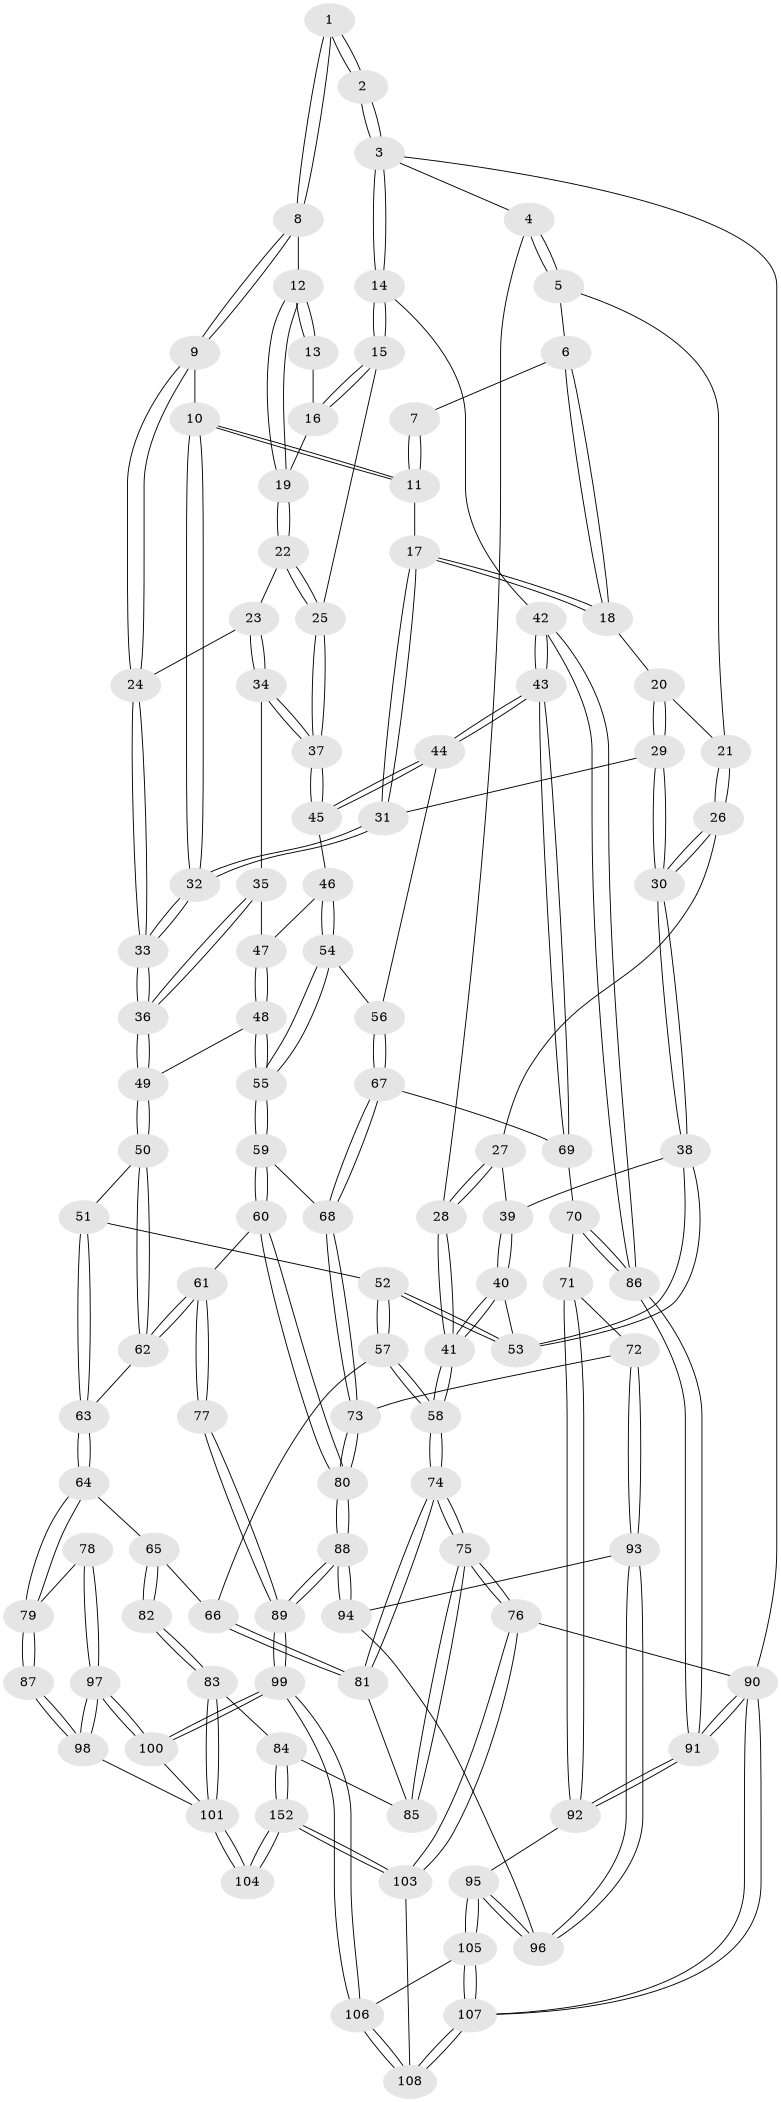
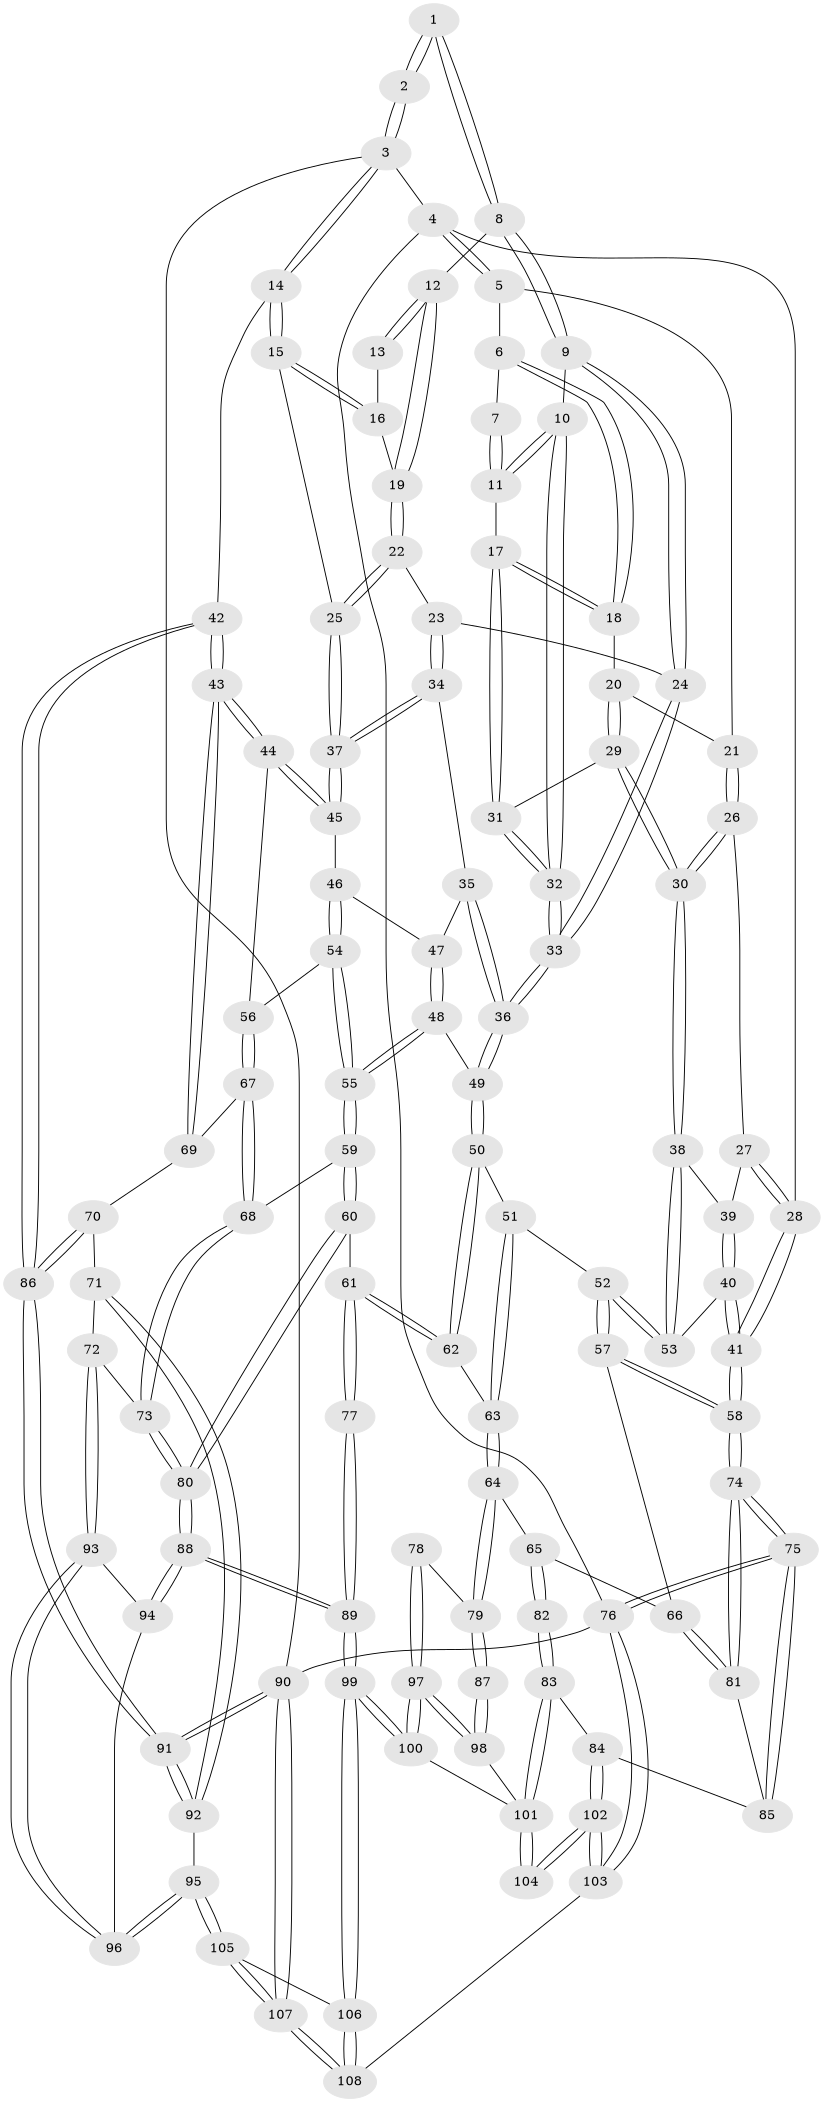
none -> (386, 941)
(282, 1816) -> (596, 1816)
